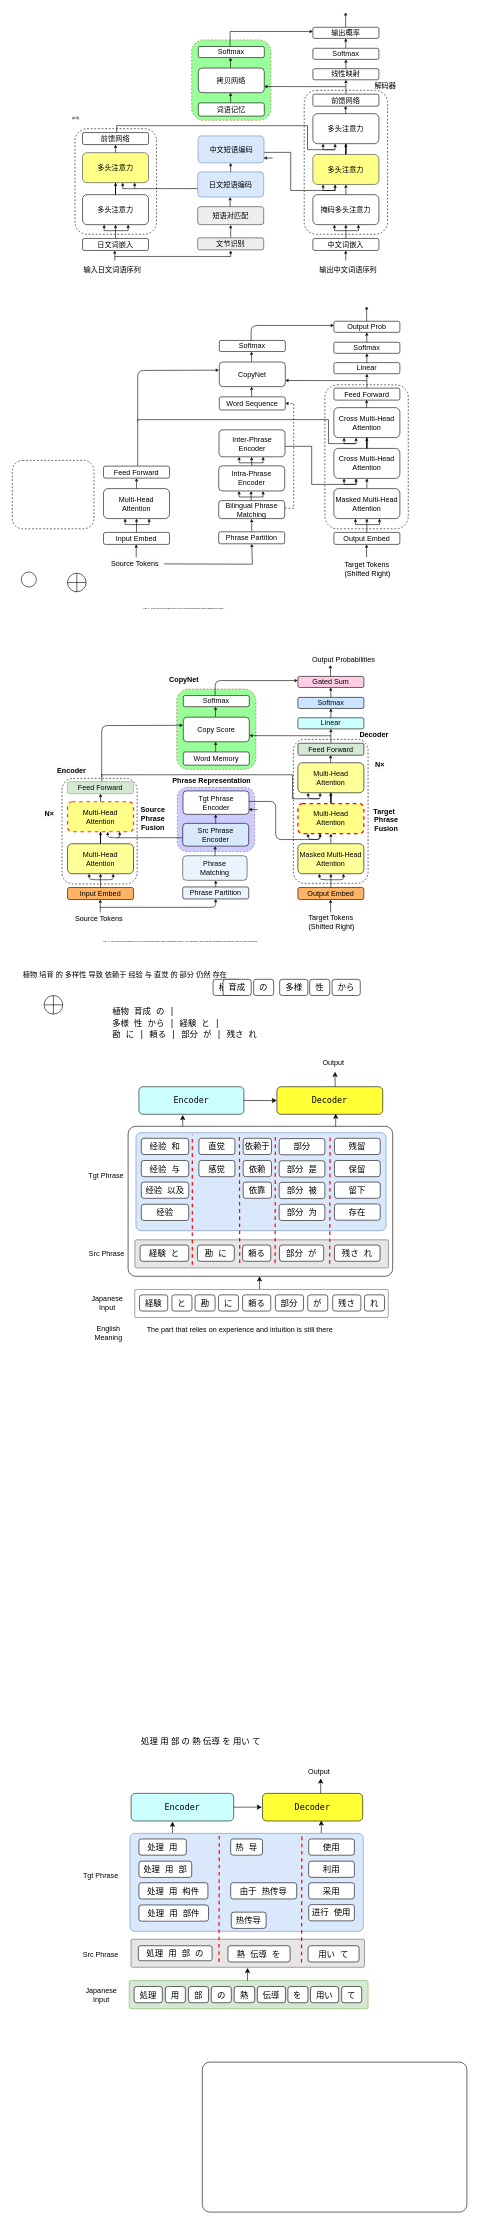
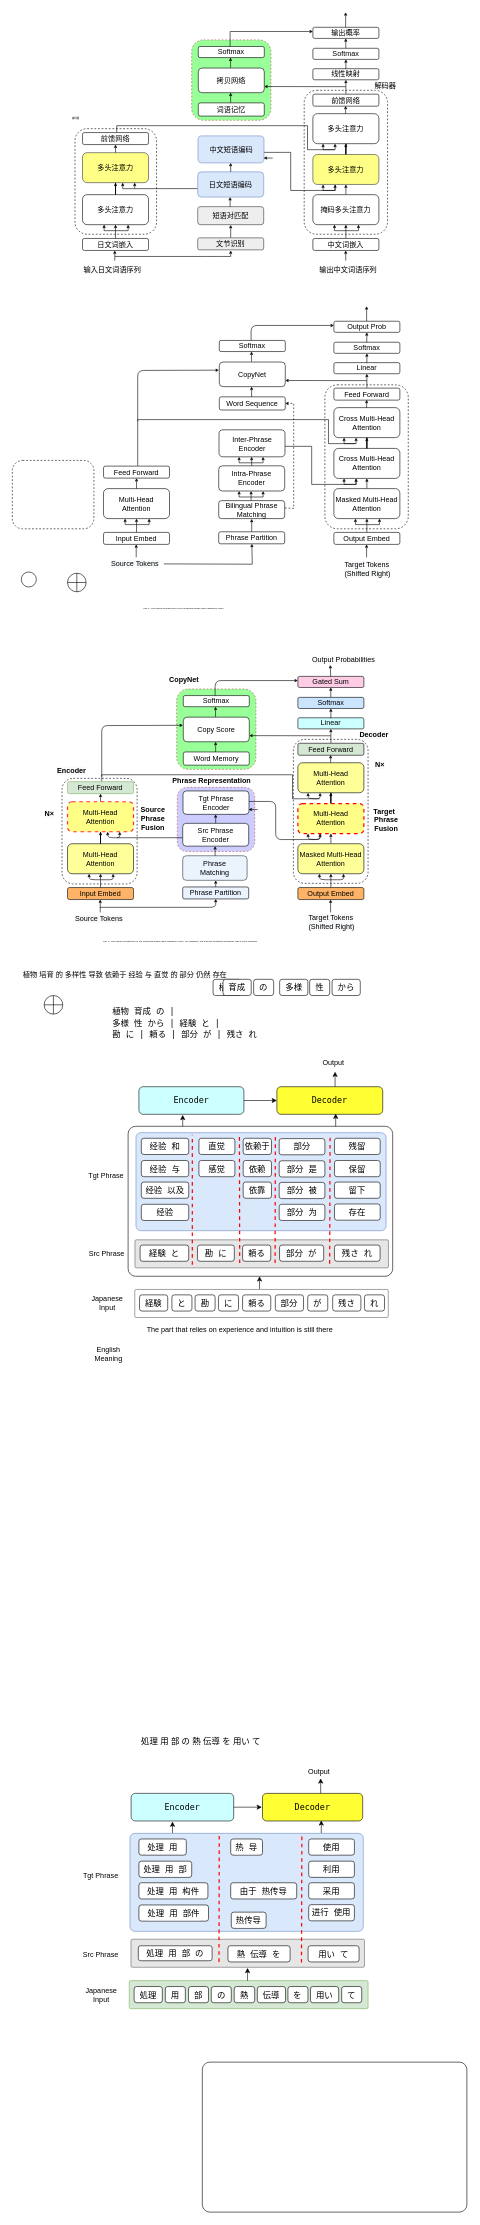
(216, 835) -> (216, 835)
(108, 1334) -> (108, 1355)
